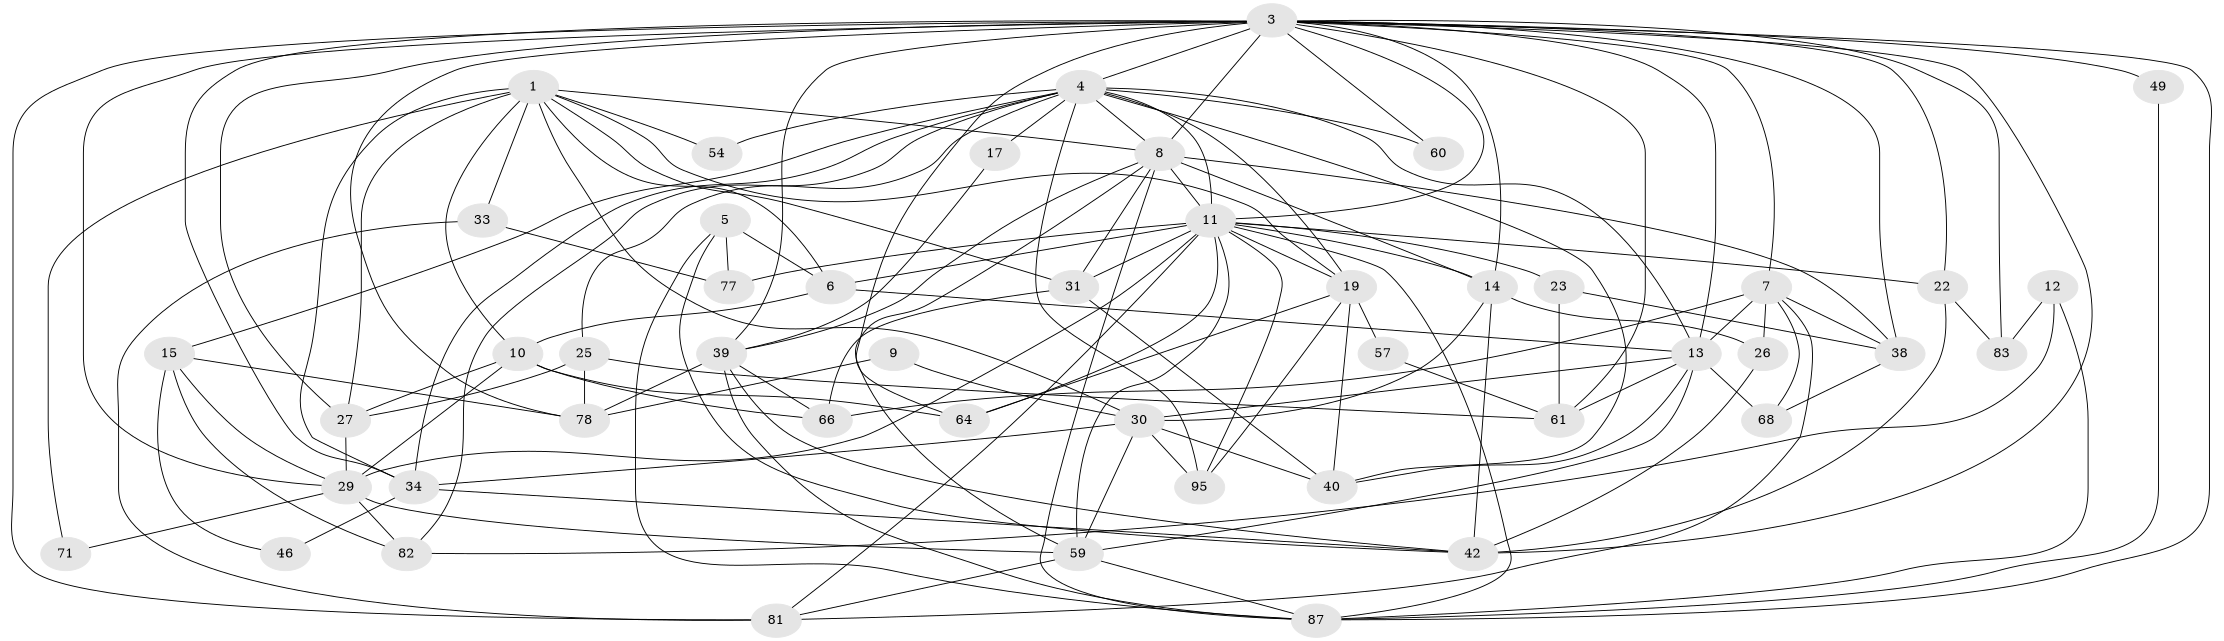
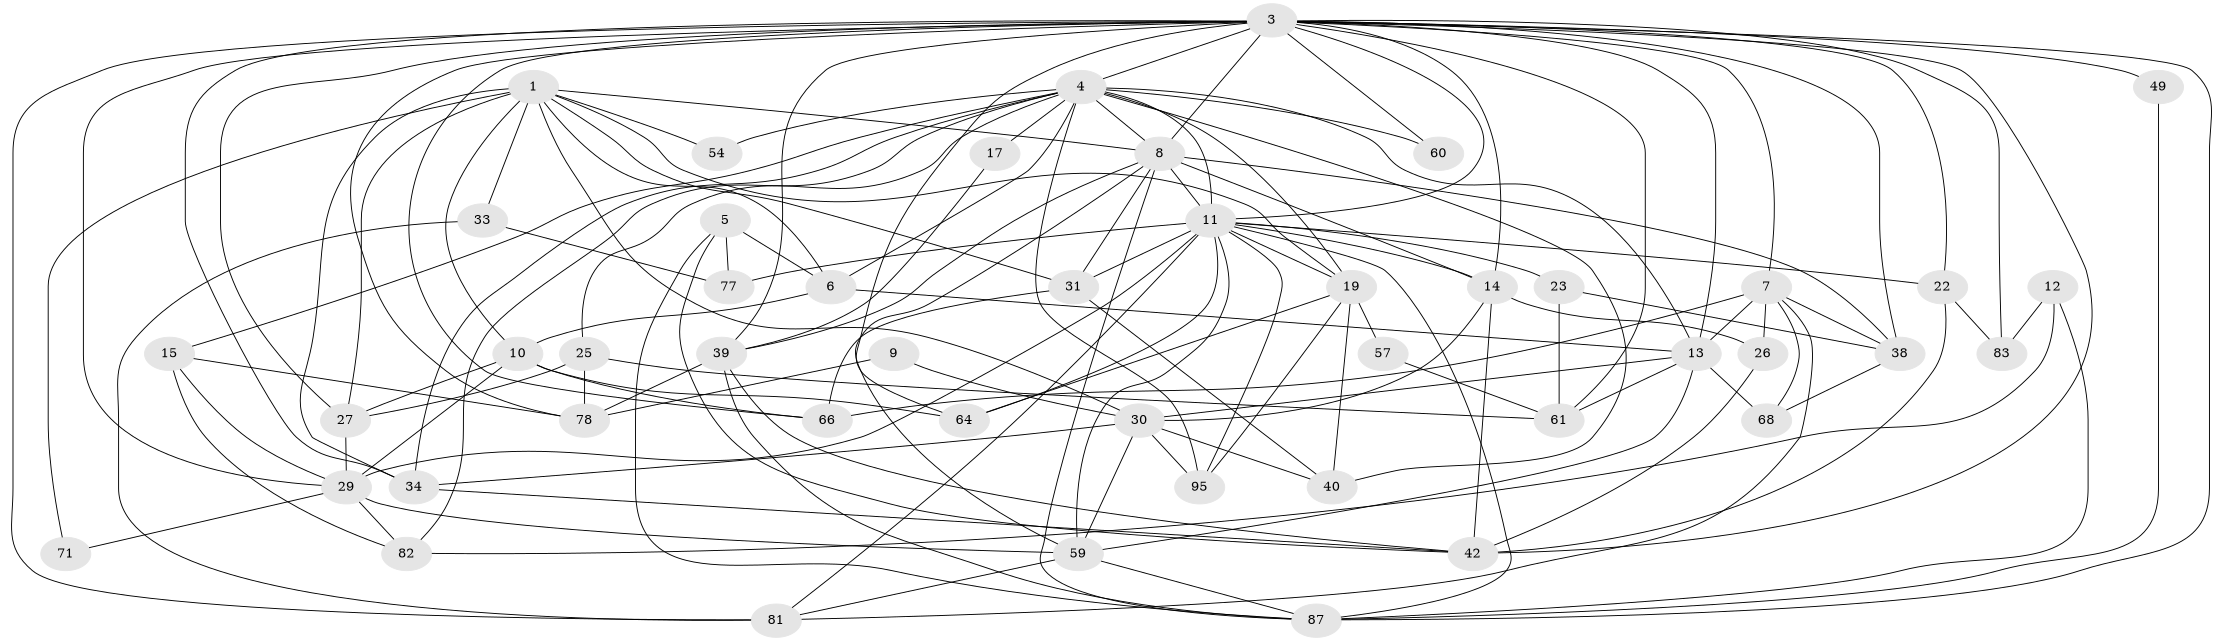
(1029, 252) -> (975, 203)
(774, 387) -> (500, 71)
(1548, 463) -> none
(285, 554) -> none
